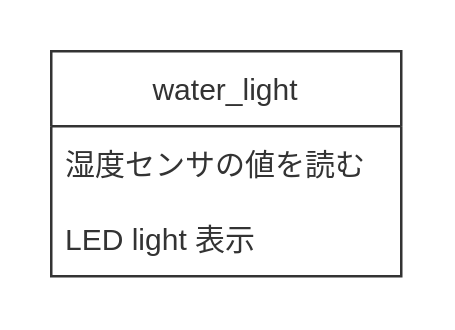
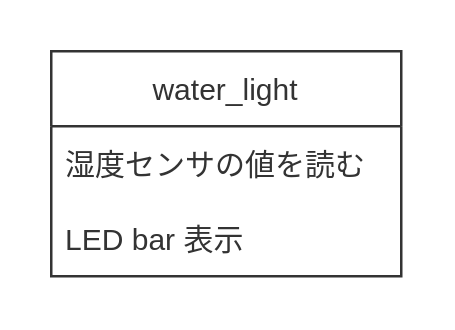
(163, 240) -> (154, 240)
